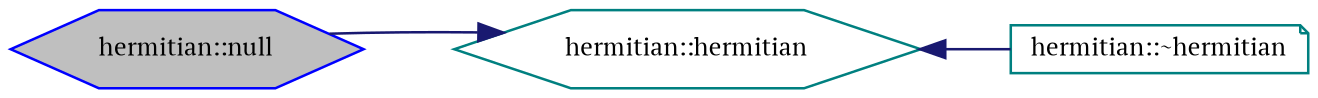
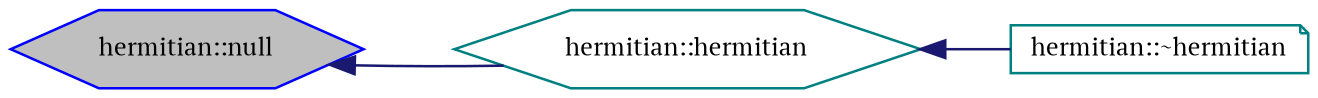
(404, 32) -> (429, 66)
